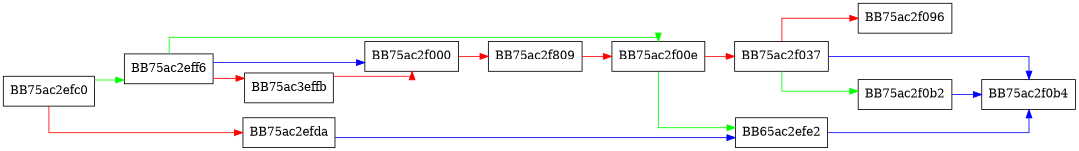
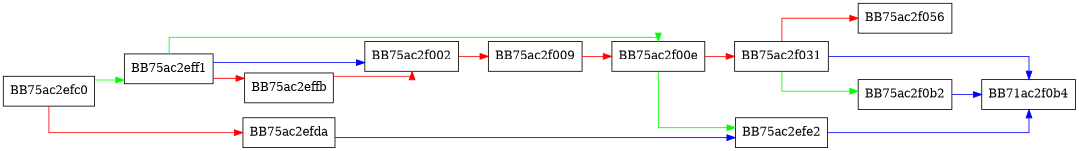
(905, 18) -> (905, 18)
(412, 56) -> (412, 56)
(535, 56) -> (535, 56)
(781, 56) -> (781, 56)
(169, 69) -> (169, 69)
(289, 88) -> (289, 88)
(1029, 95) -> (1029, 95)
(781, 133) -> (781, 133)
